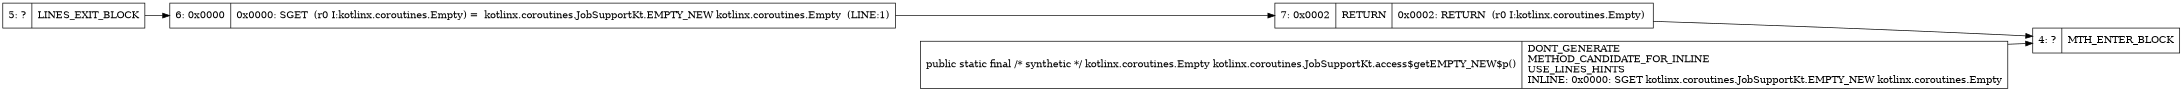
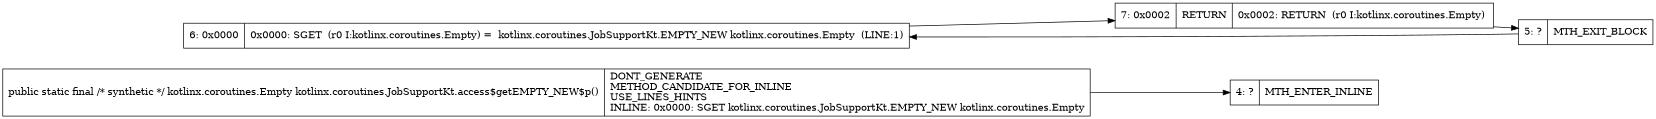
(88, 15) -> (1600, 32)
(1839, 28) -> (1503, 27)
(2121, 40) -> (1319, 92)
